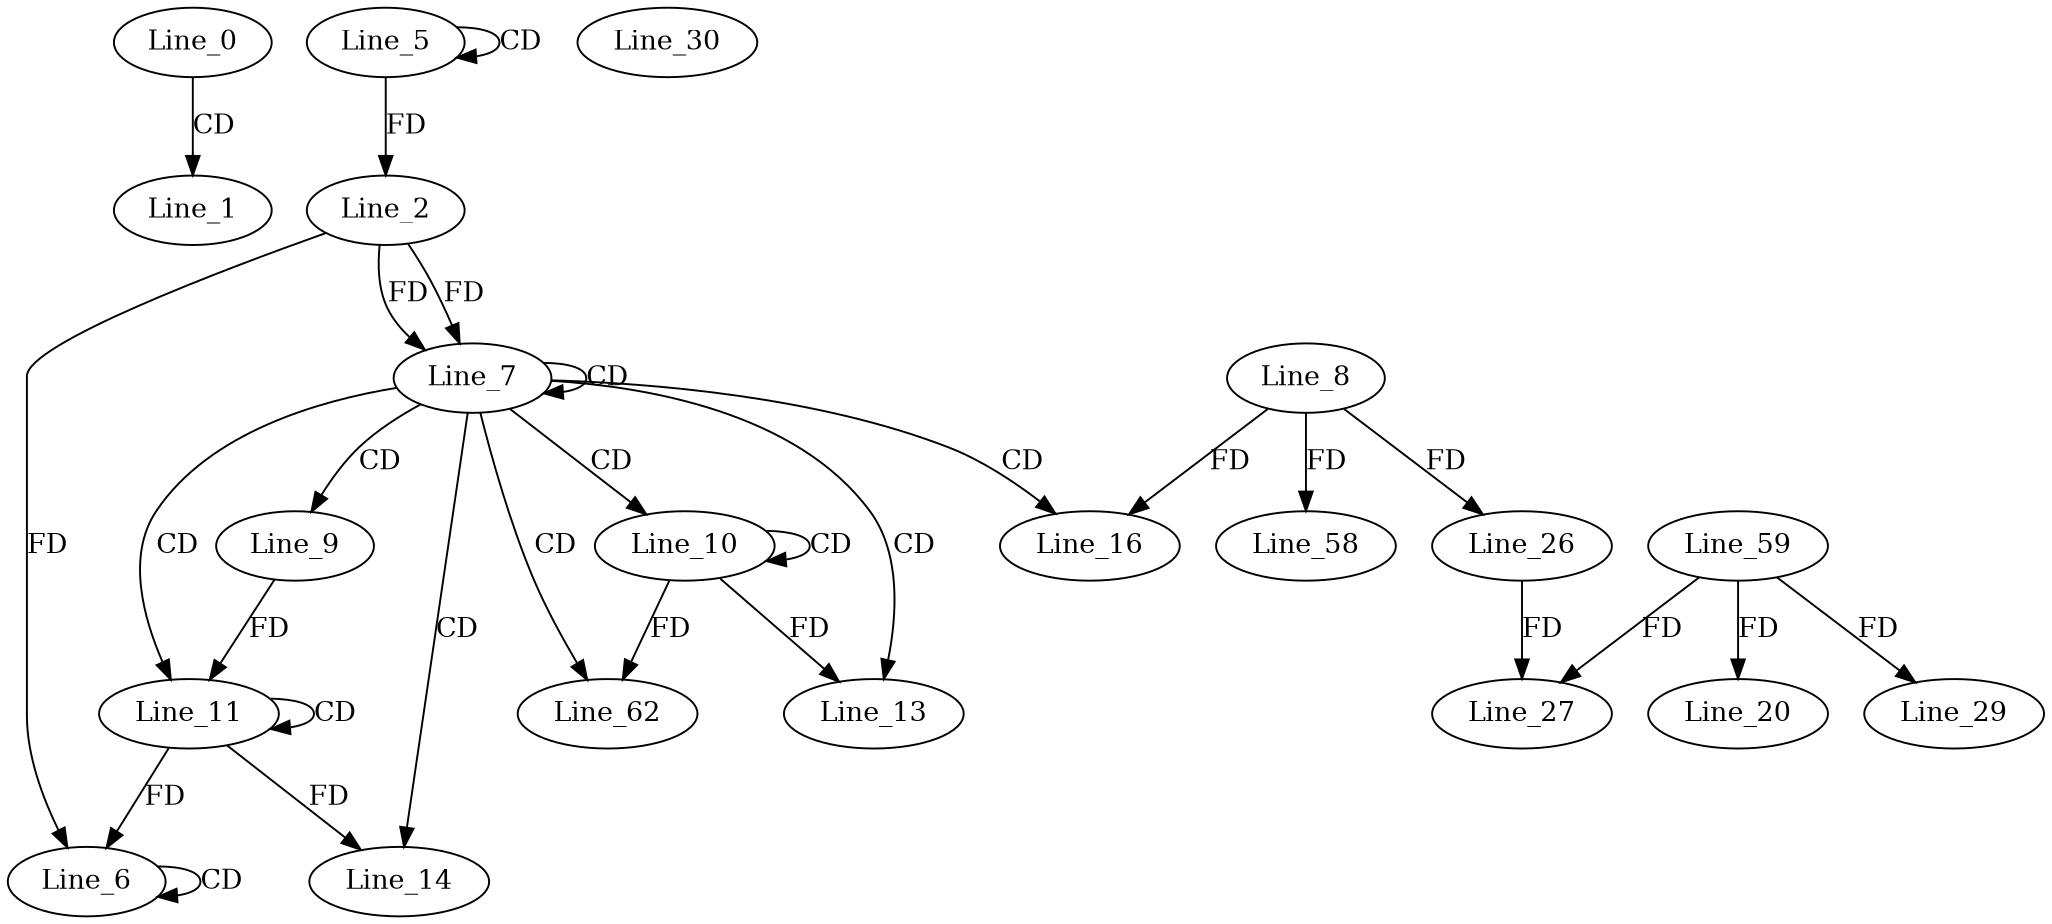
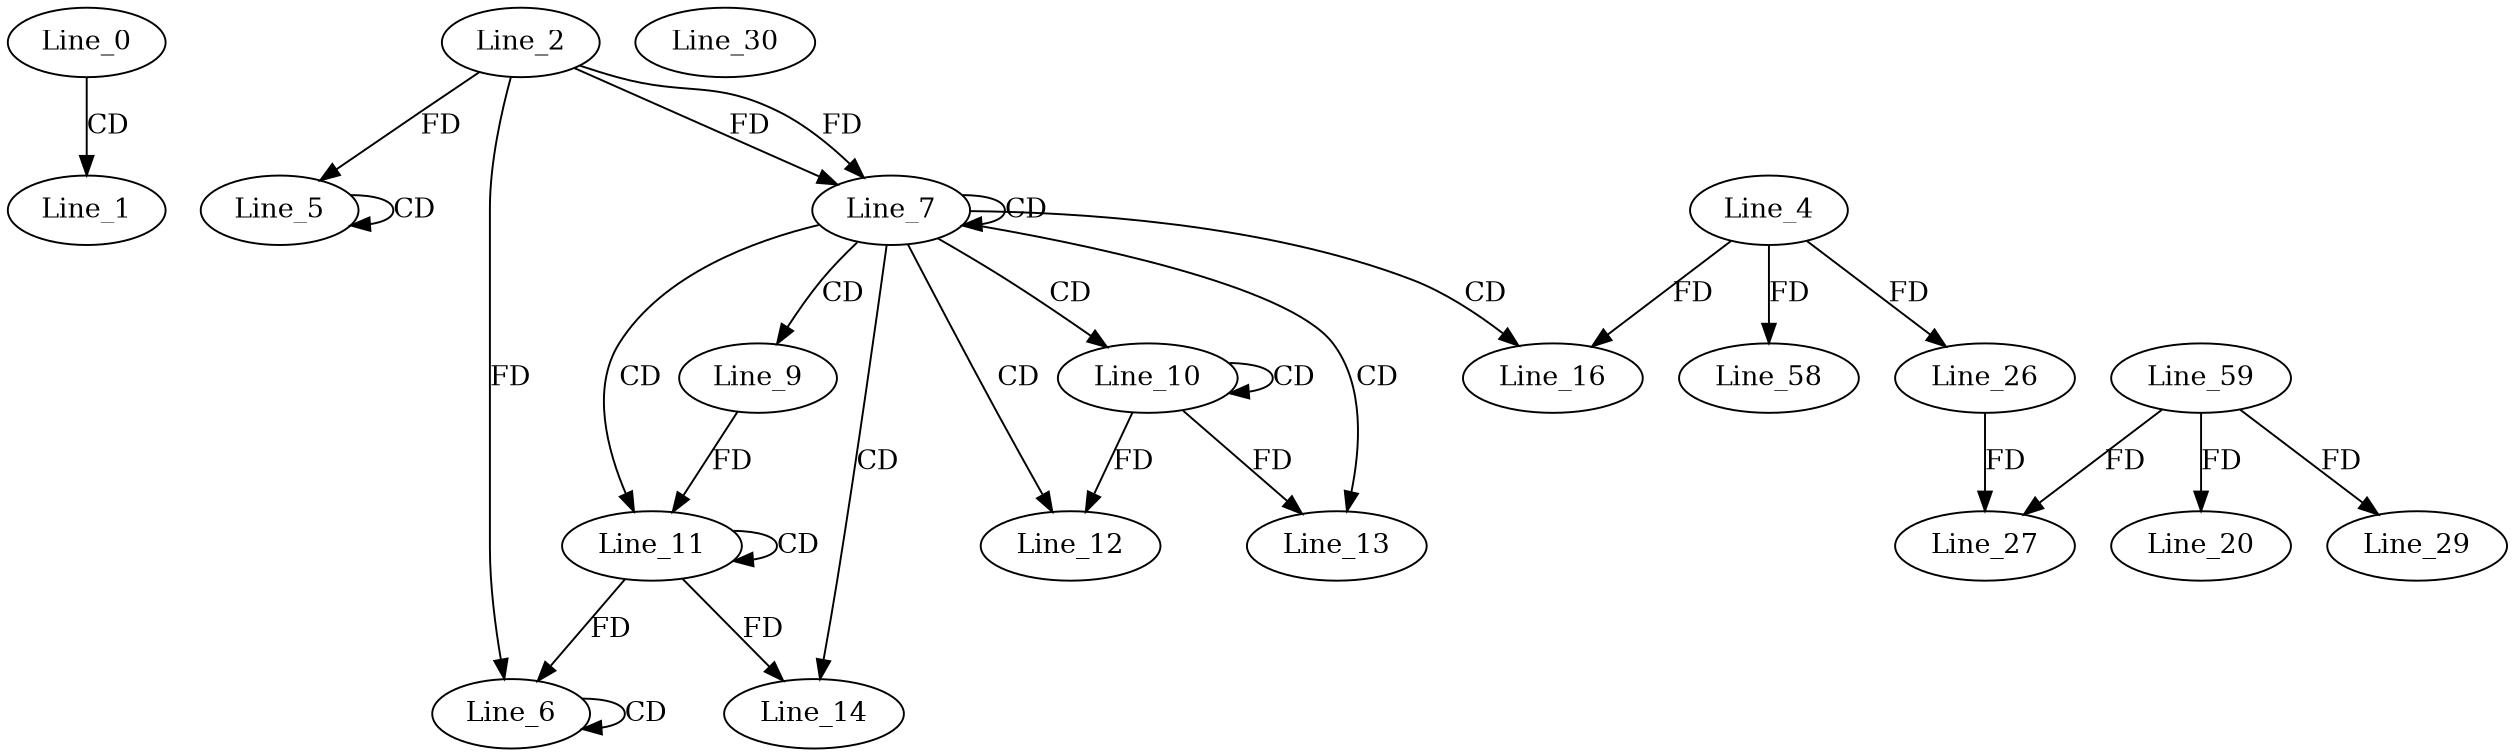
(386, 117) -> (408, 121)
(1306, 378) -> (1769, 210)
(608, 714) -> (1071, 546)
